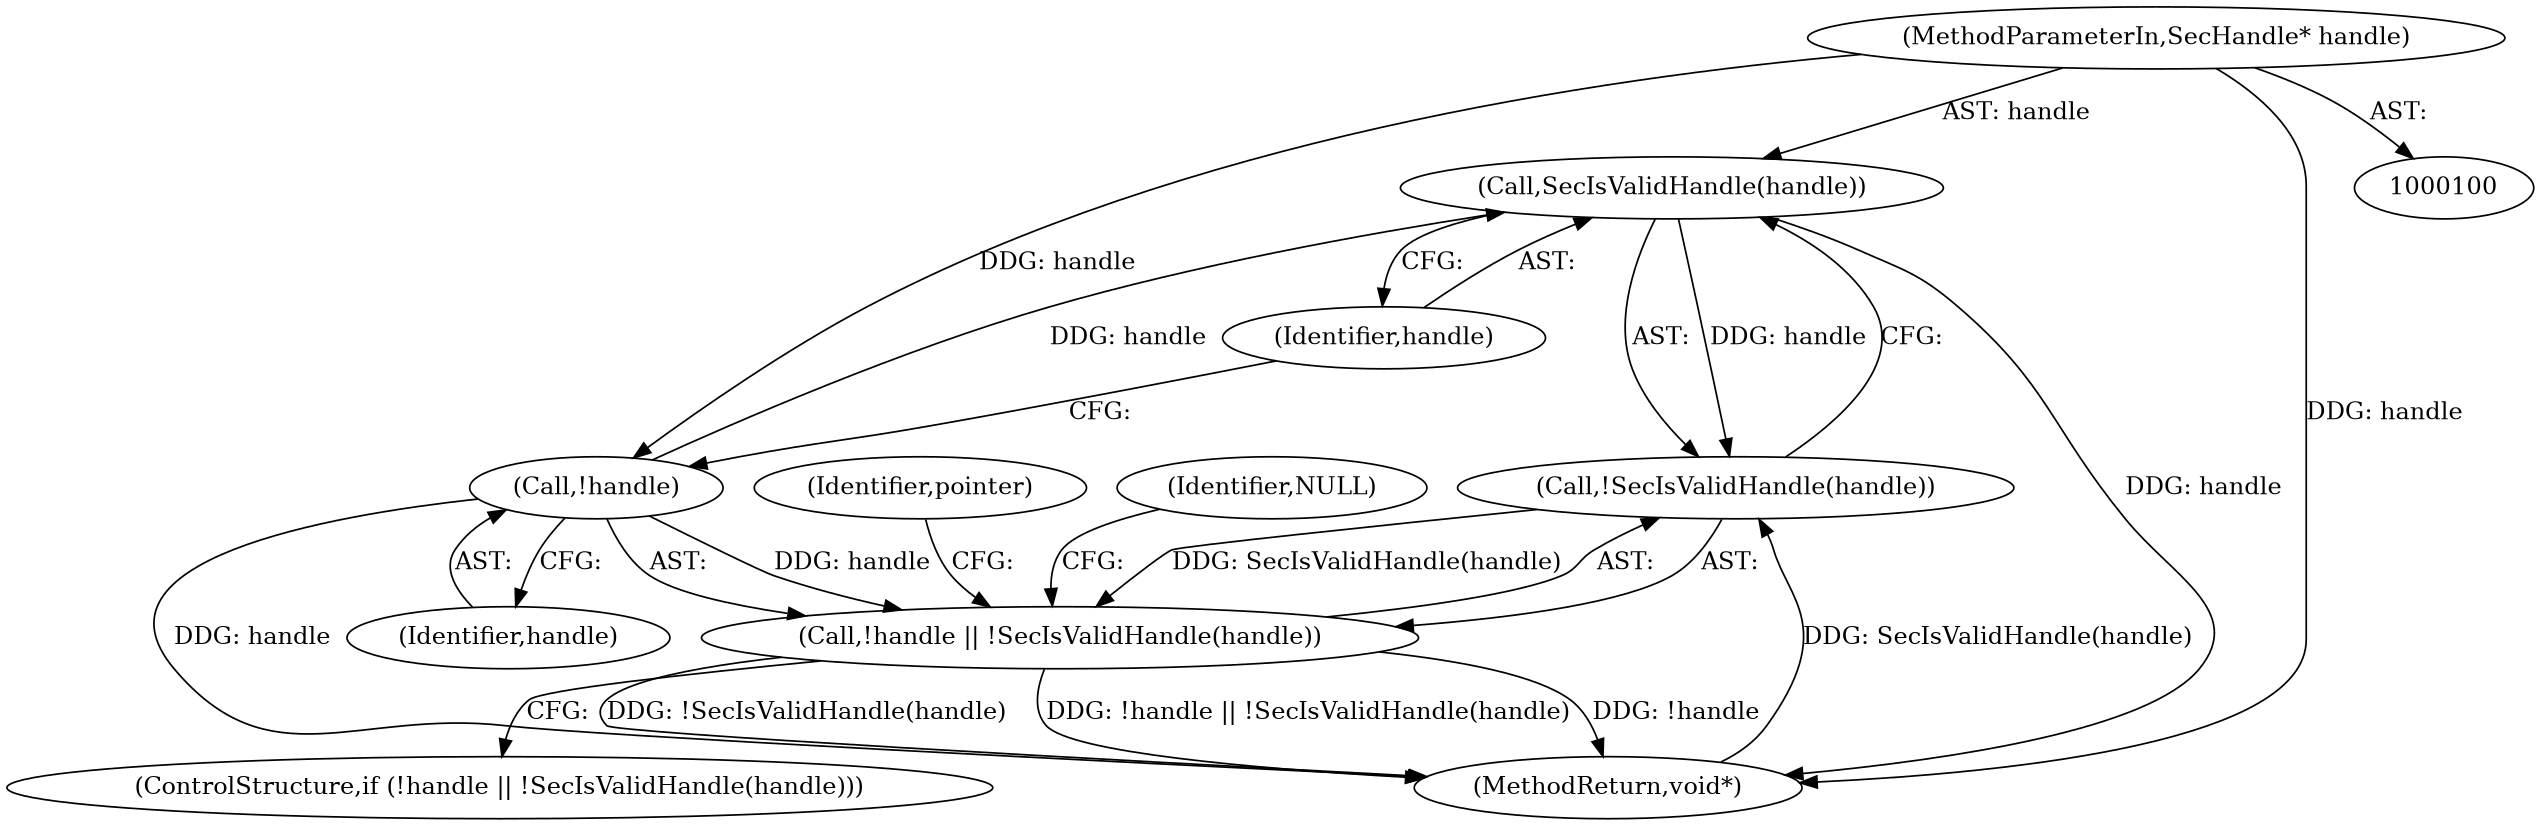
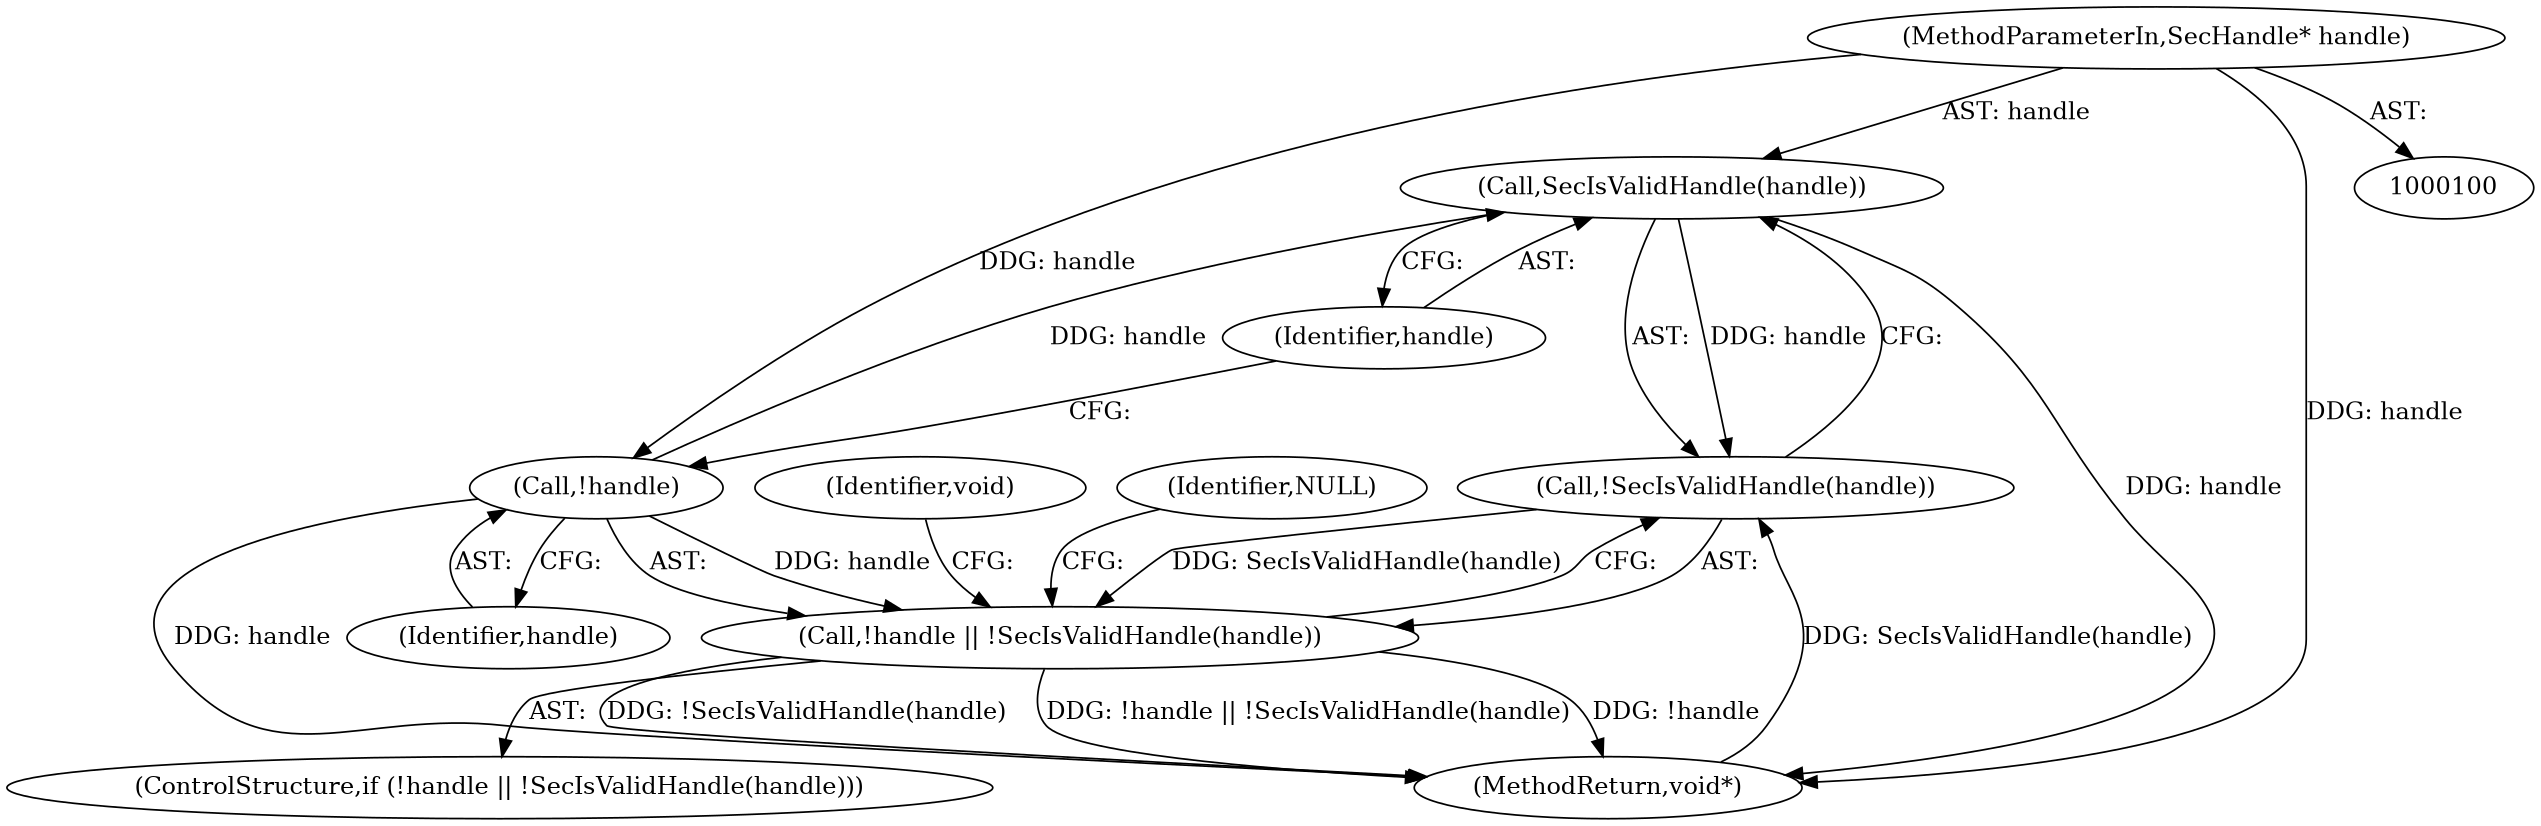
(920, 488) -> (920, 488)
(1630, 563) -> (1630, 563)
(562, 713) -> (562, 713)
